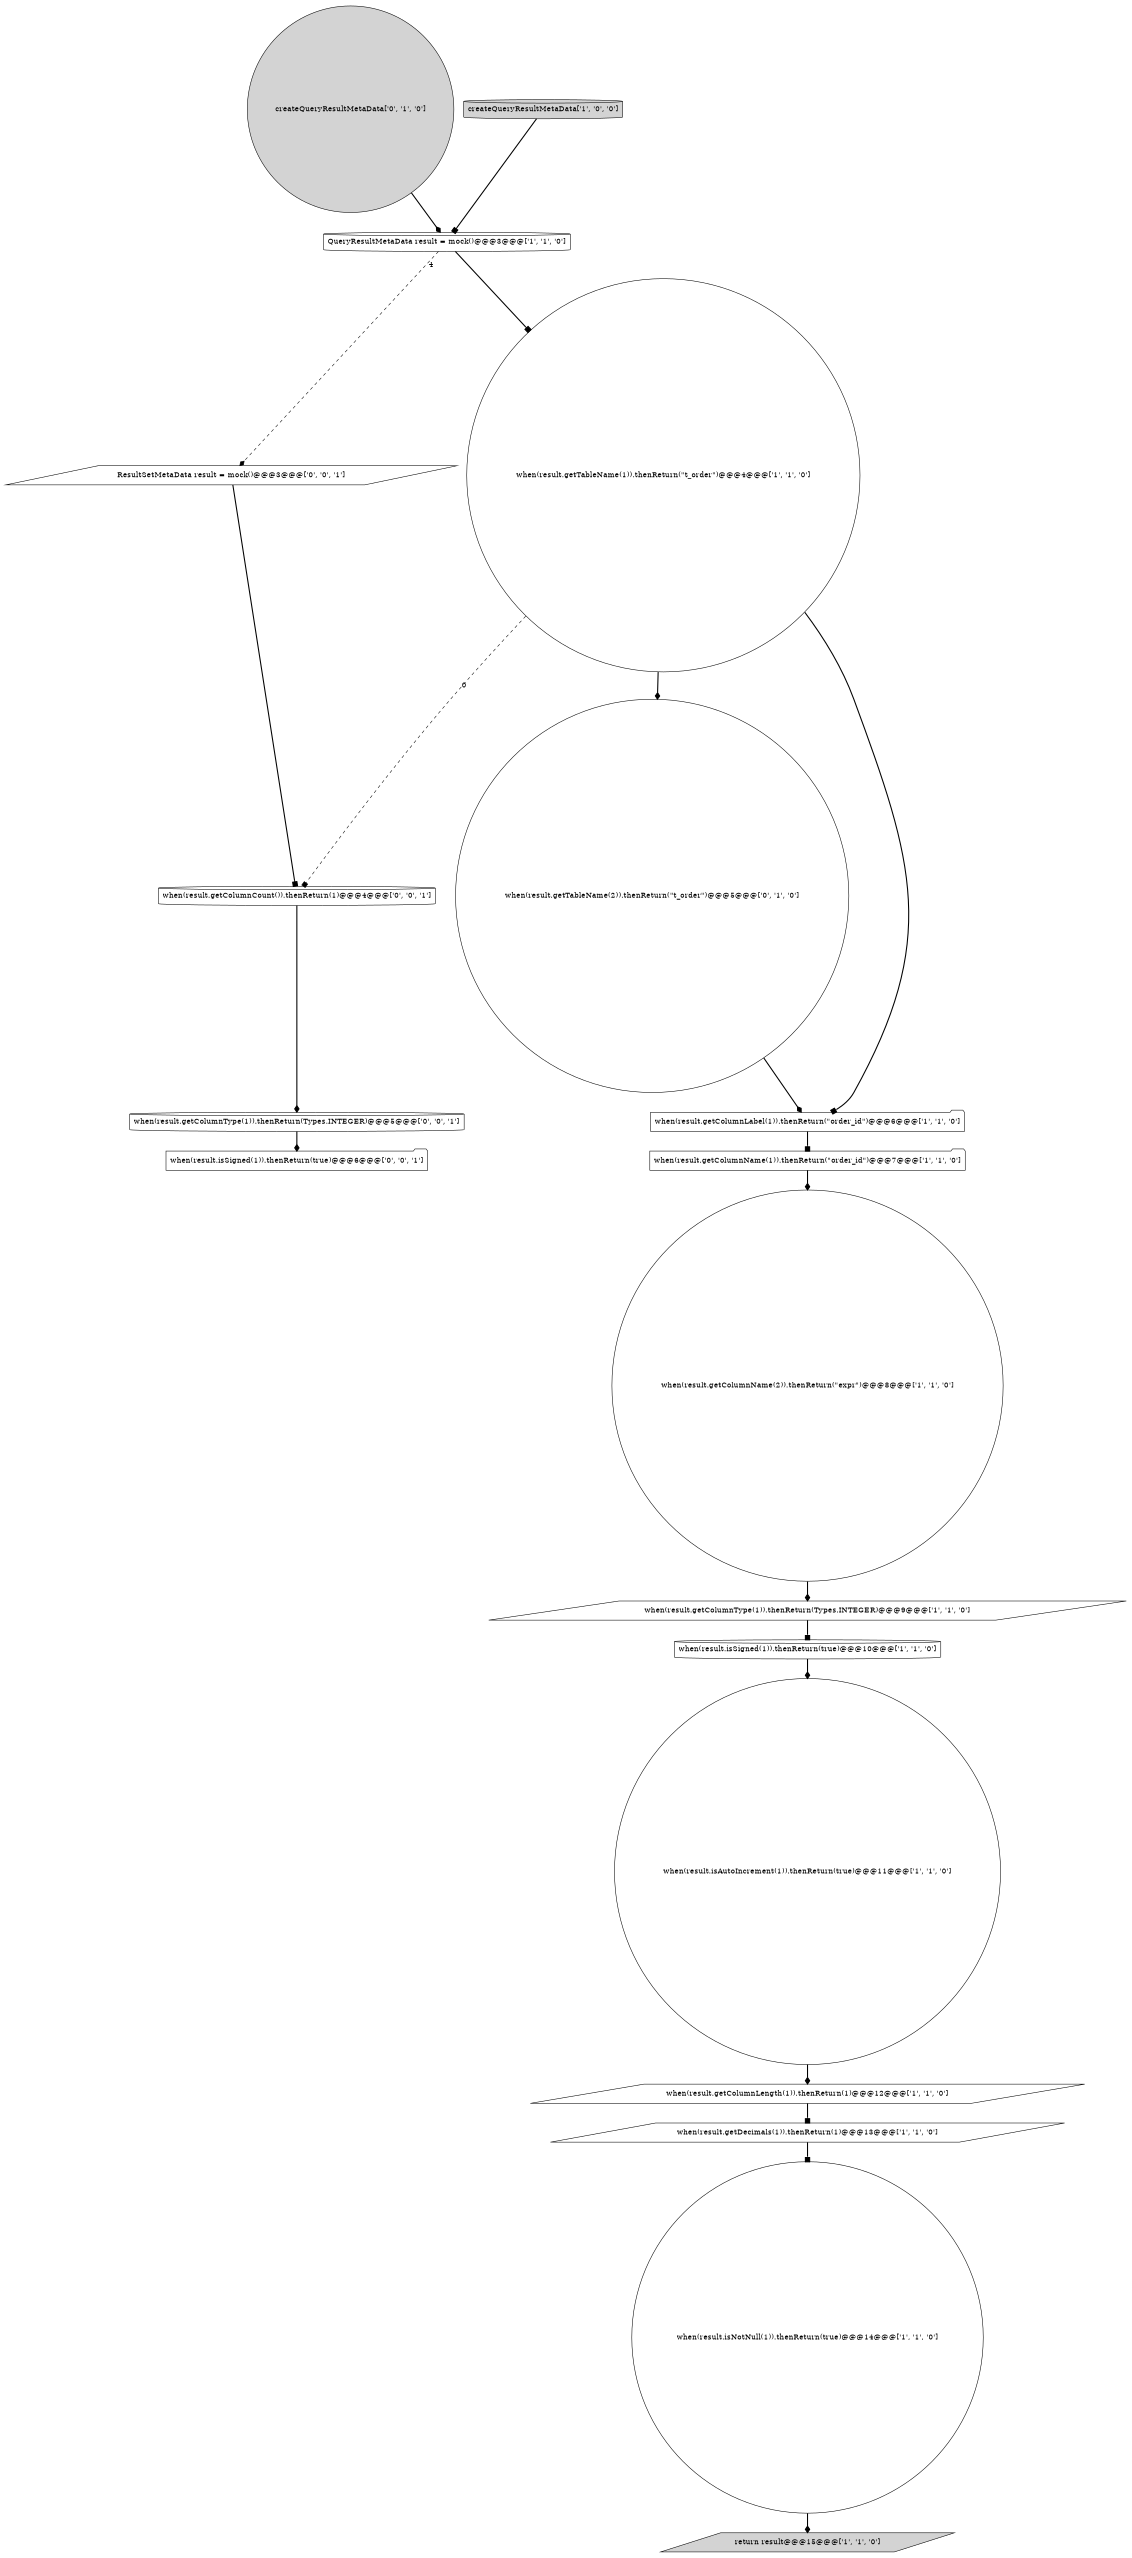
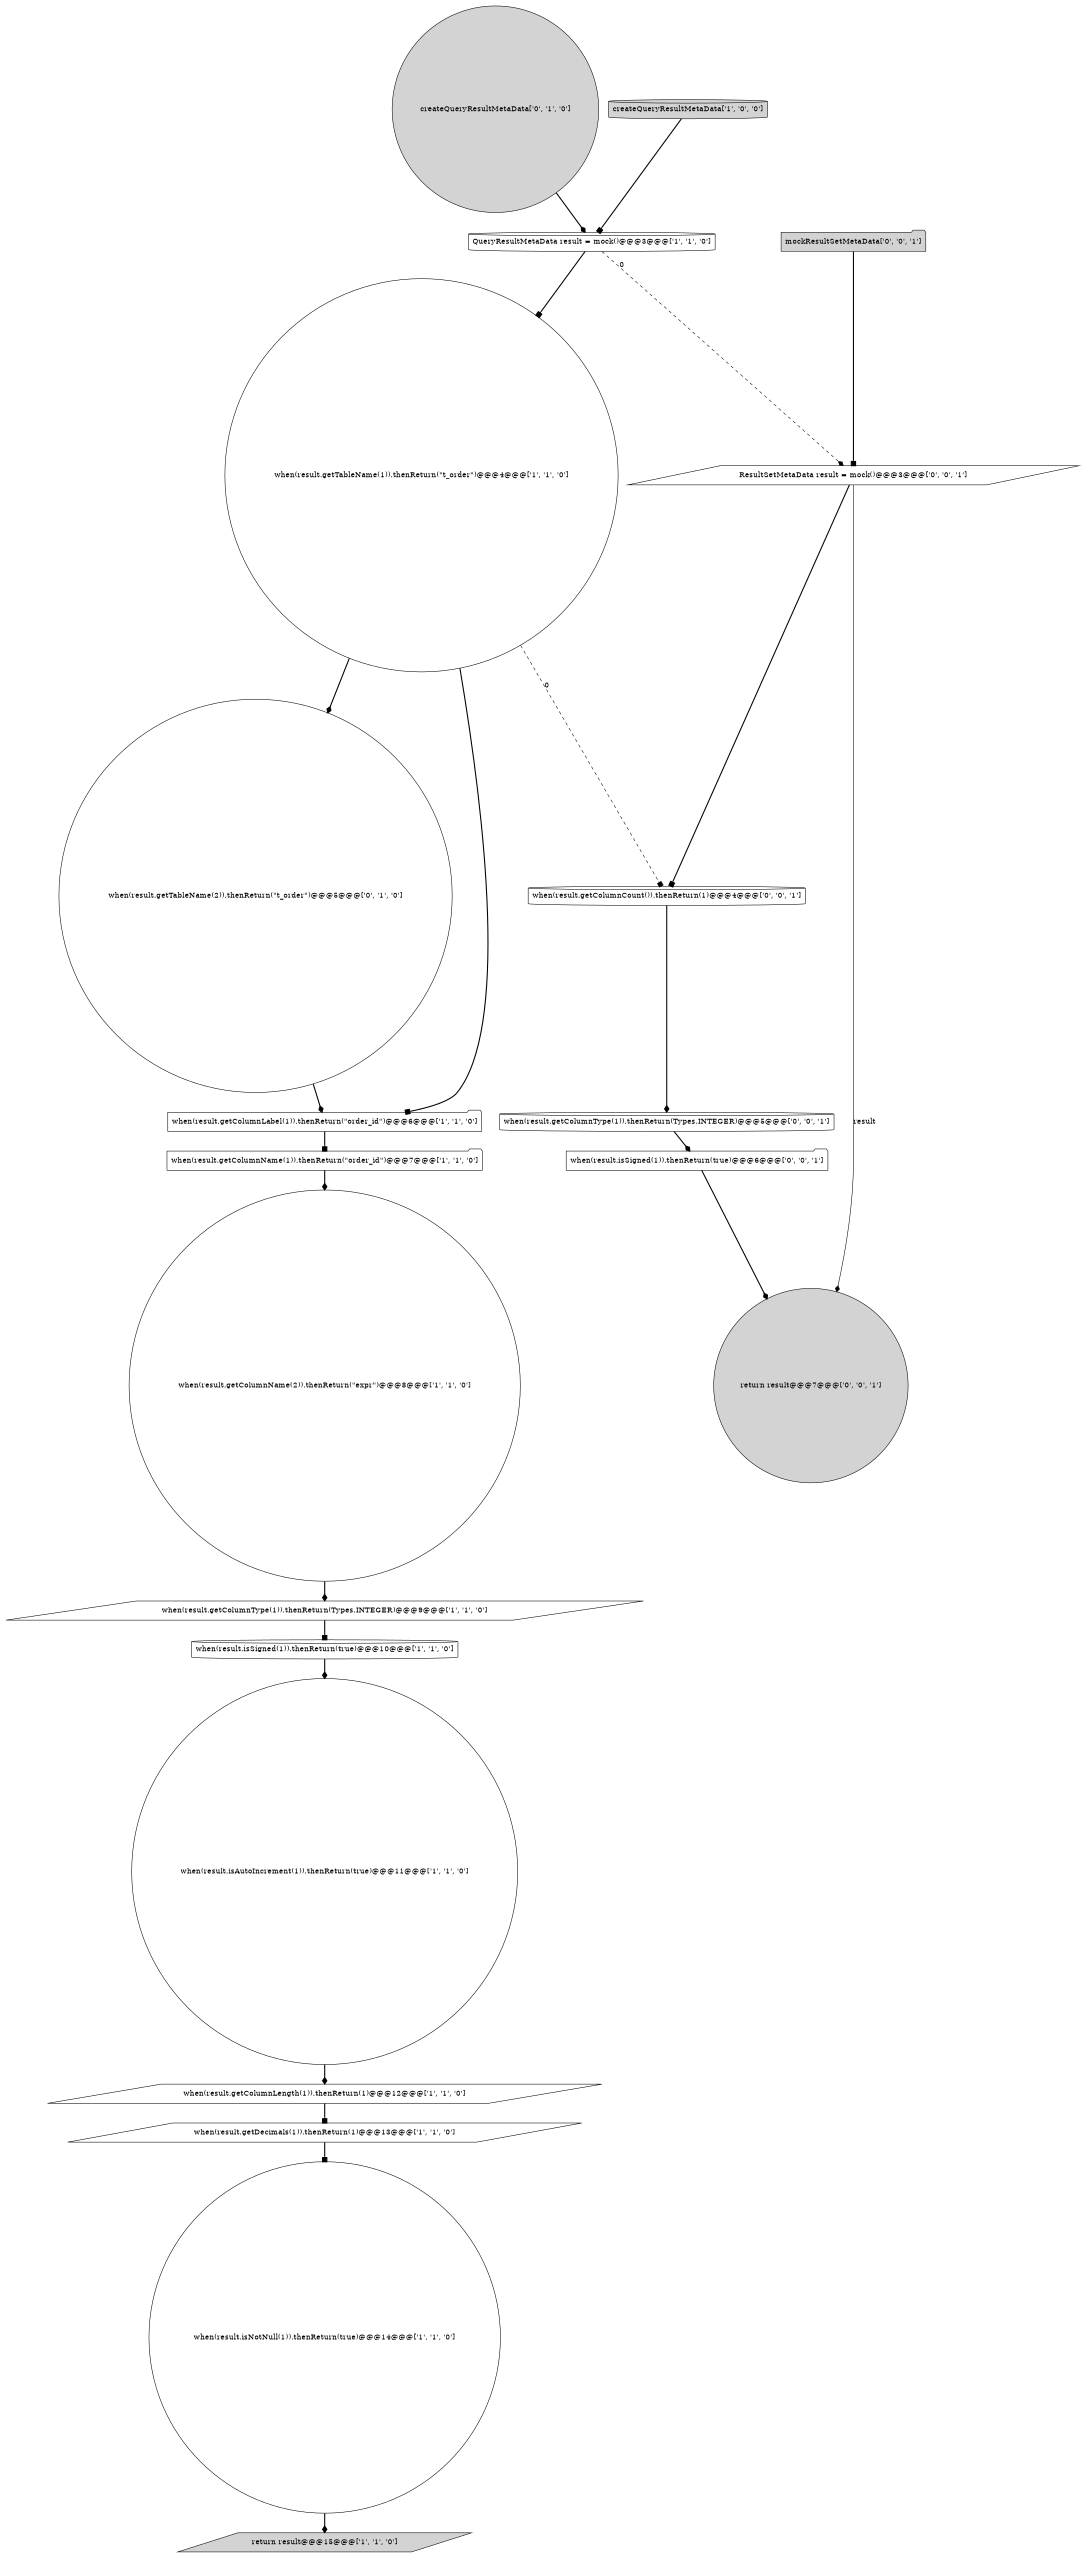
none -> (853, 242)
(431, 265) -> (622, 265)
none -> (811, 1386)
